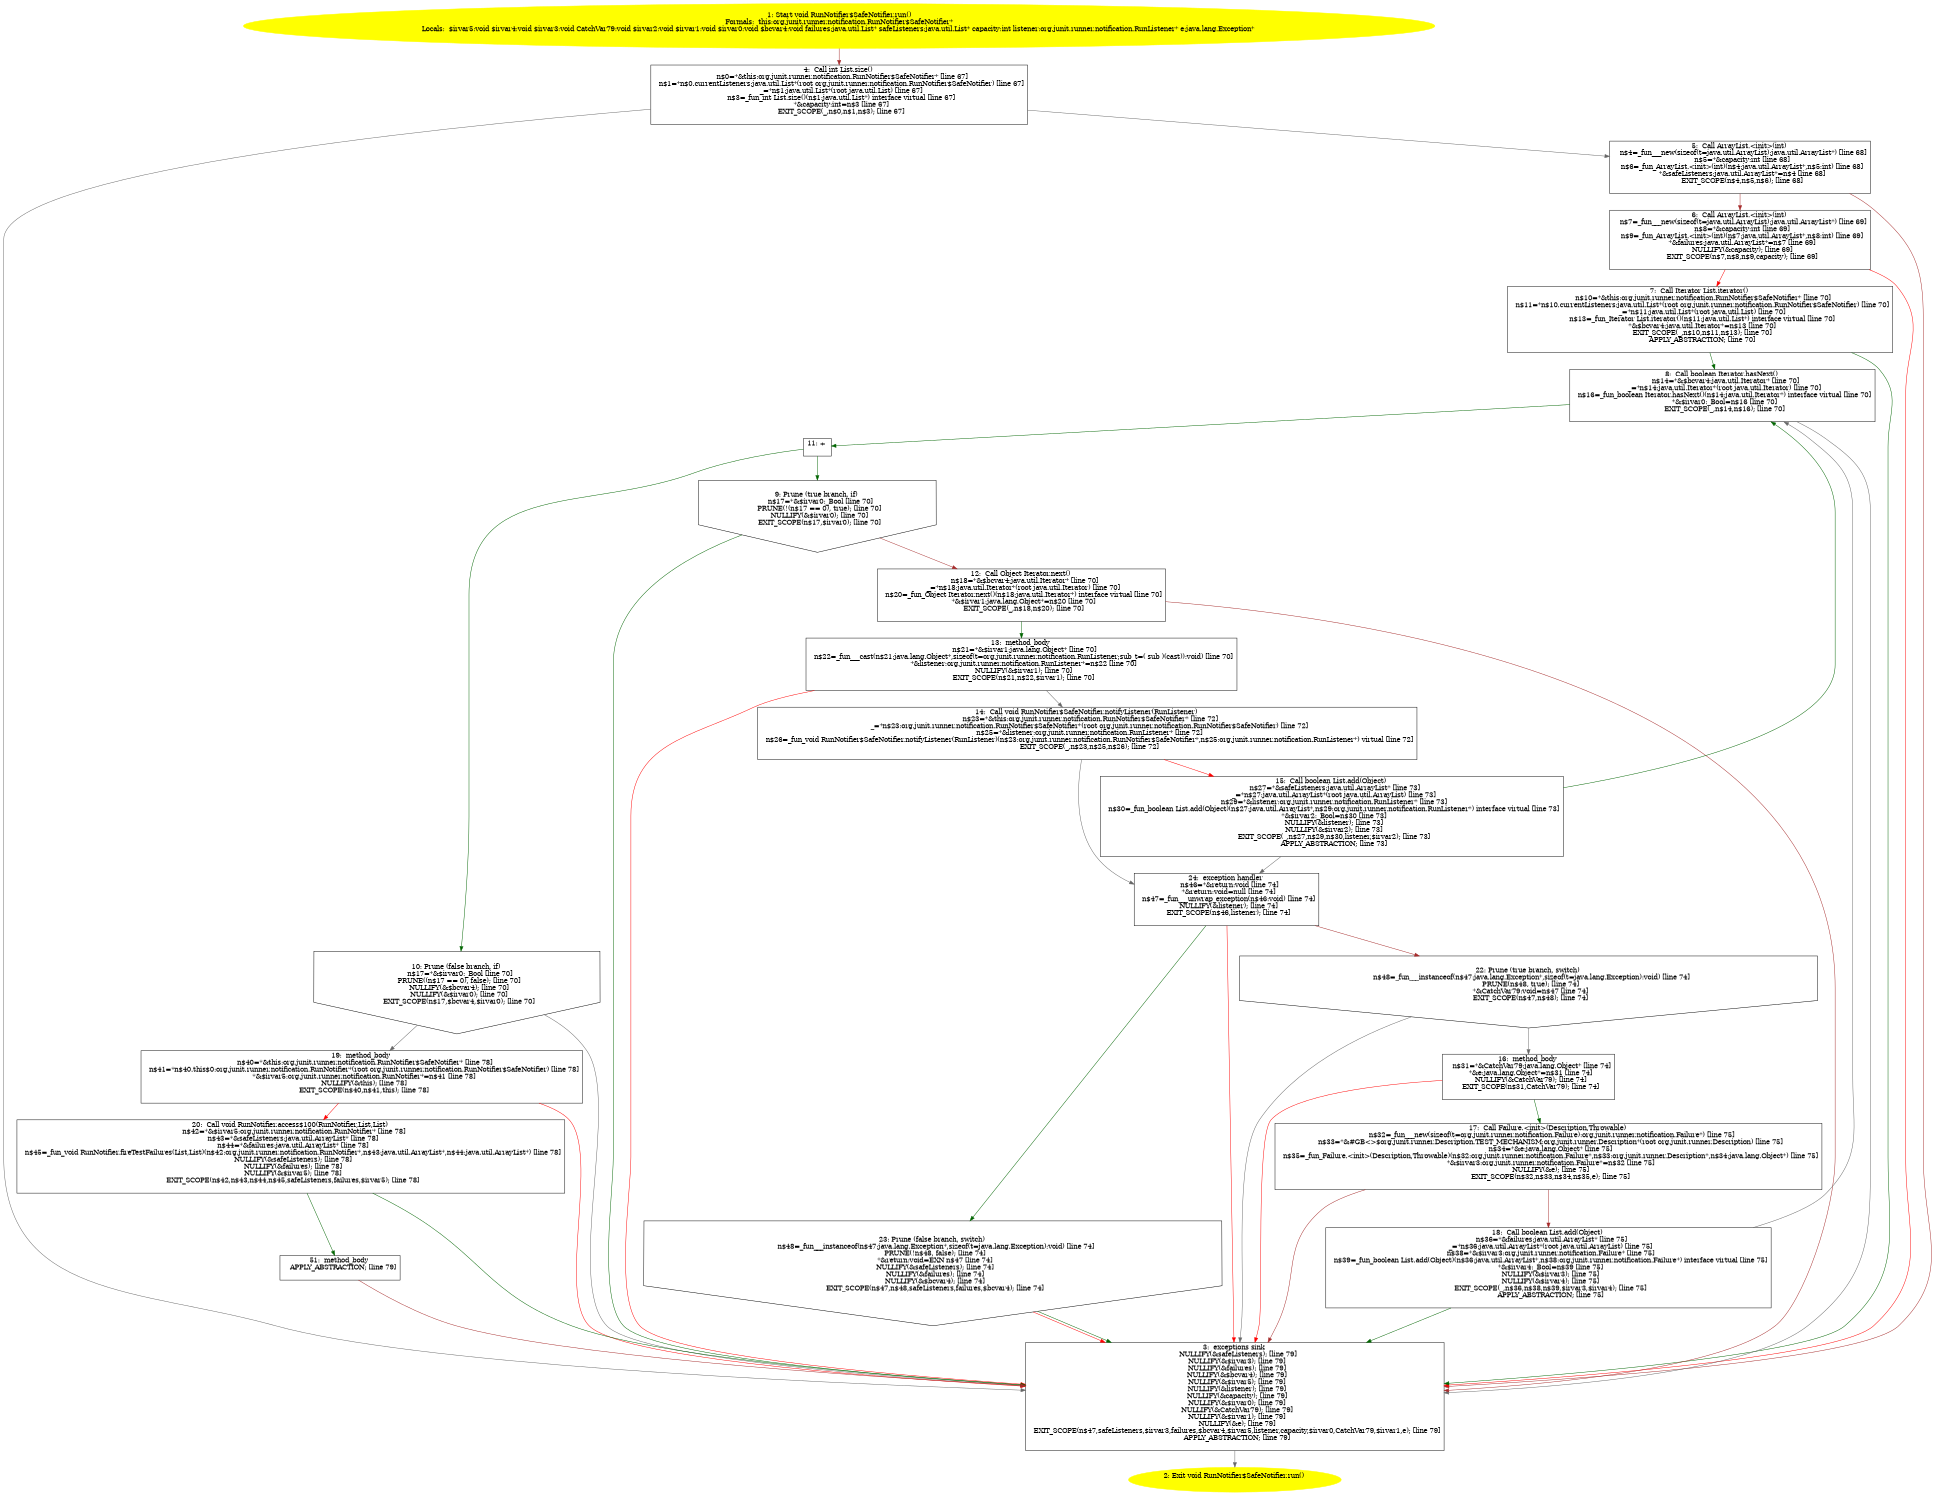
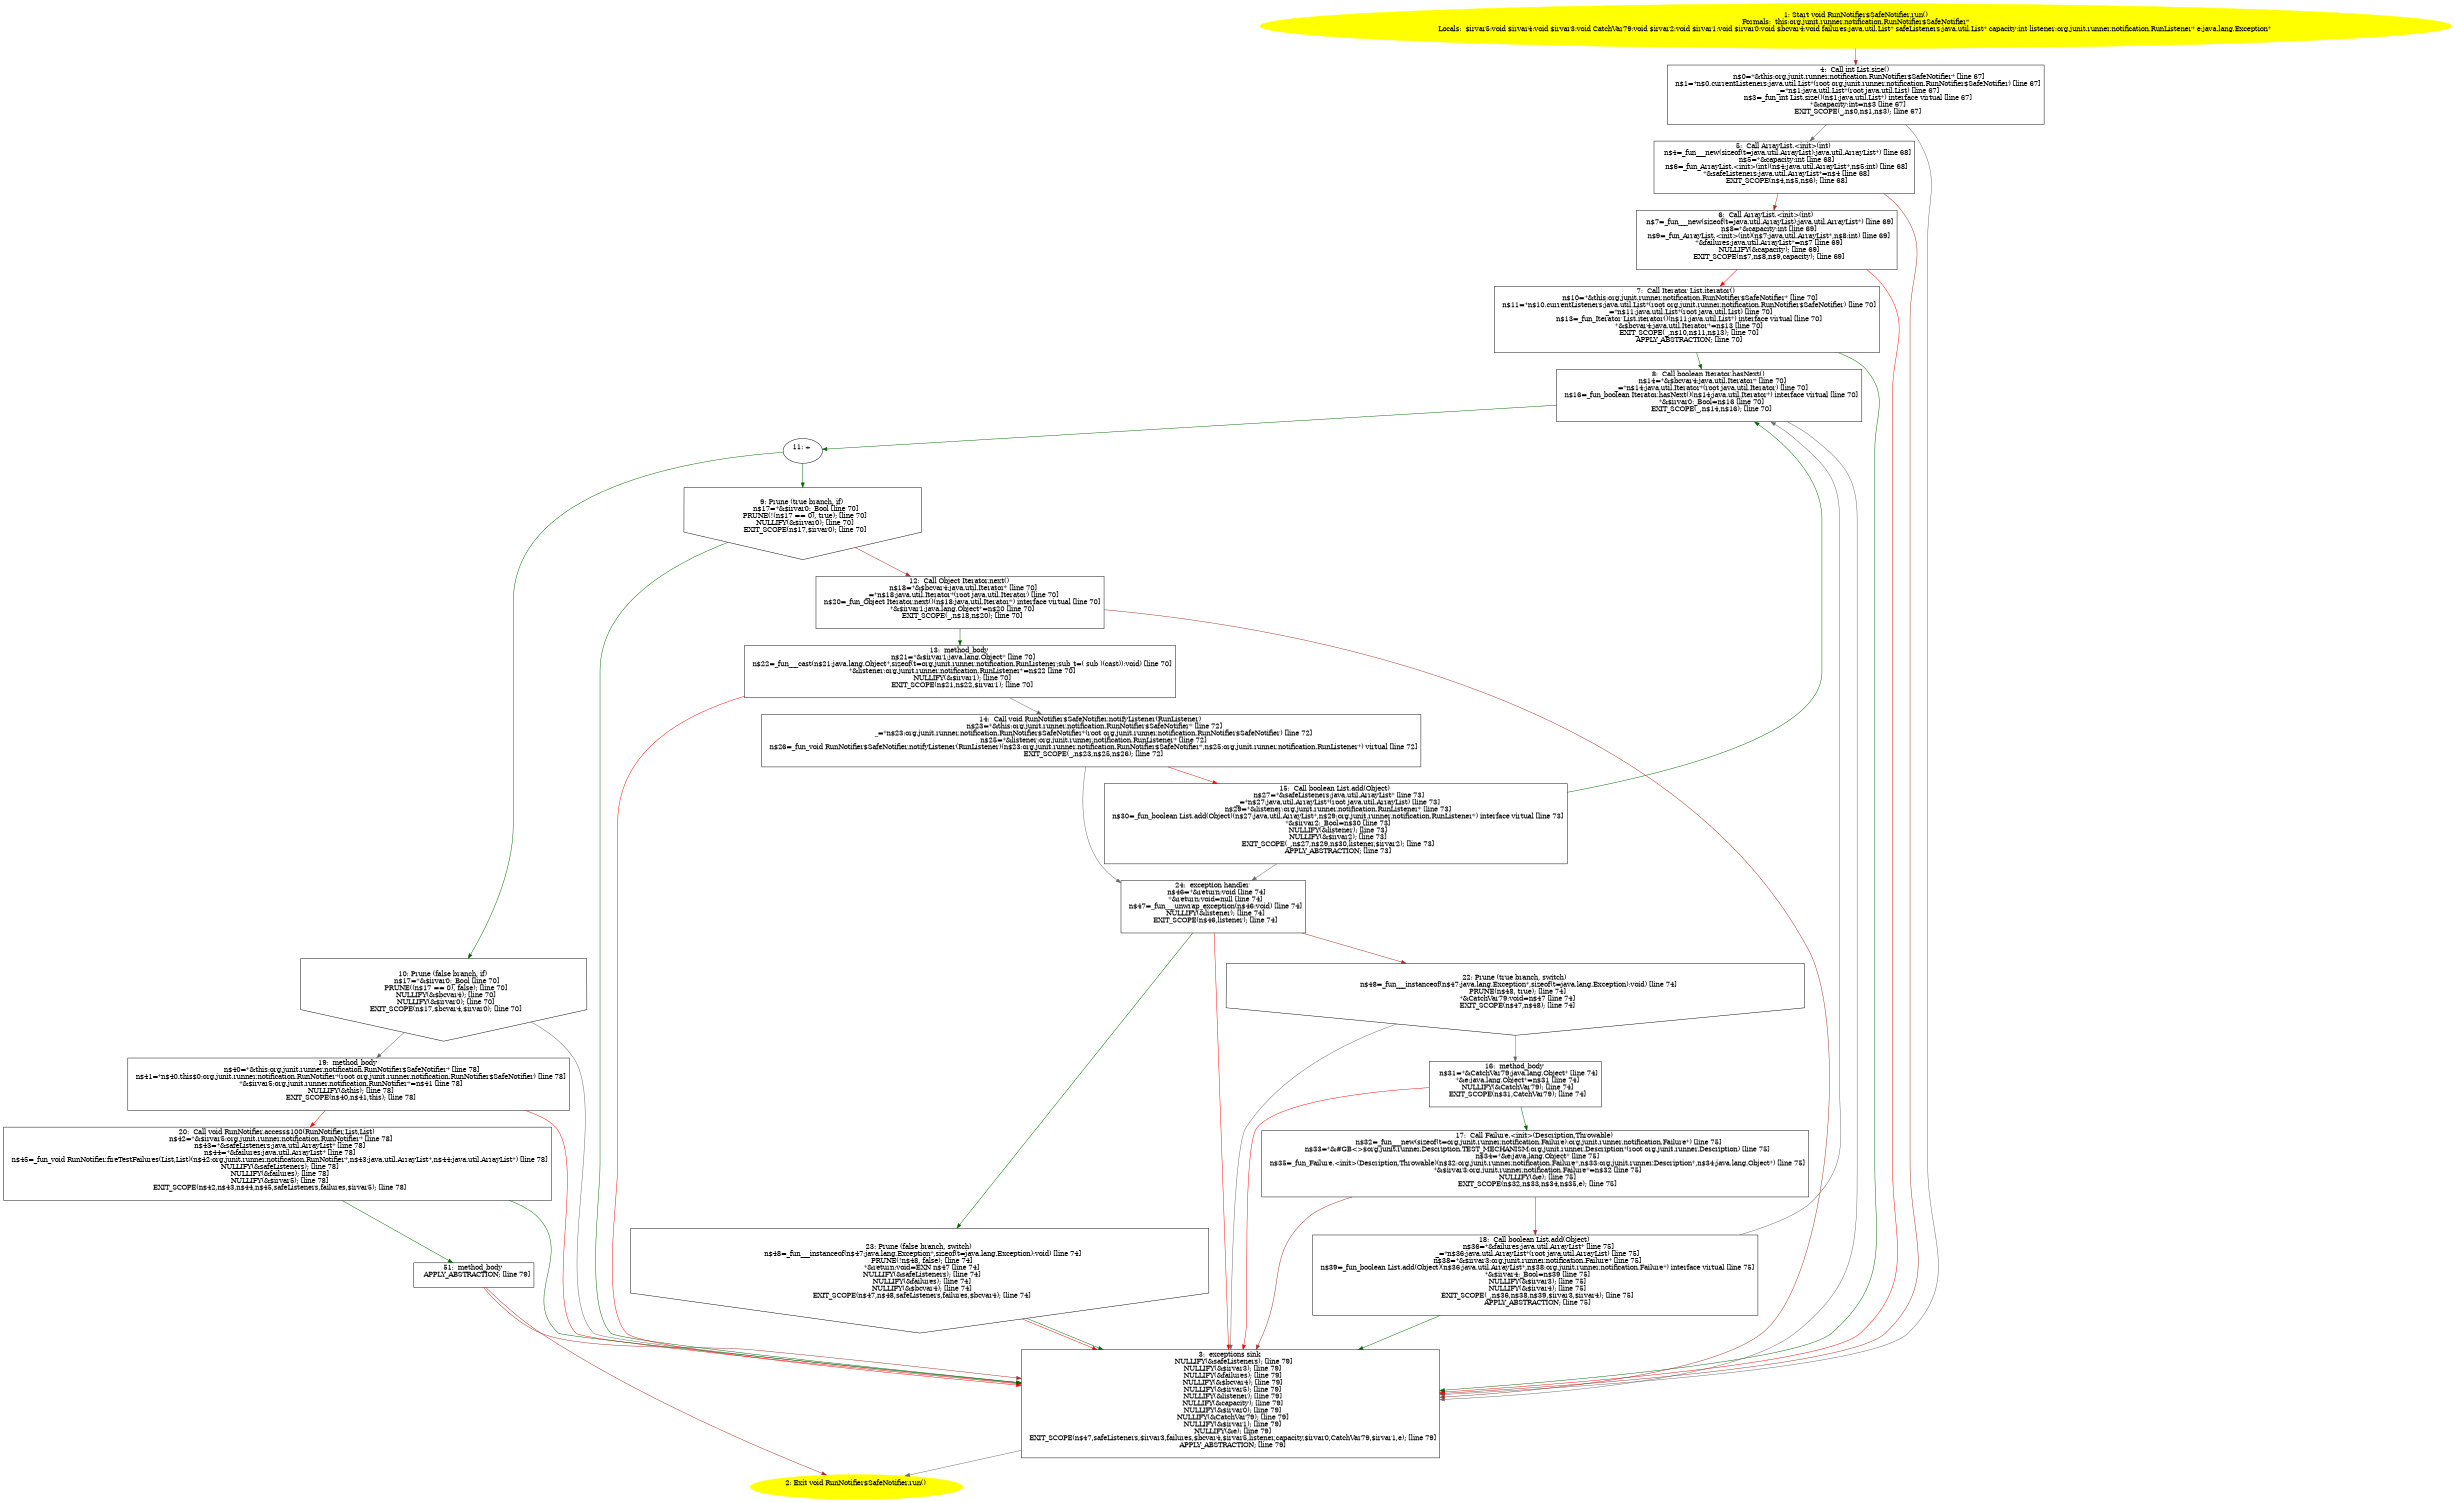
(817, 447) -> (803, 451)
none -> (646, 1394)
